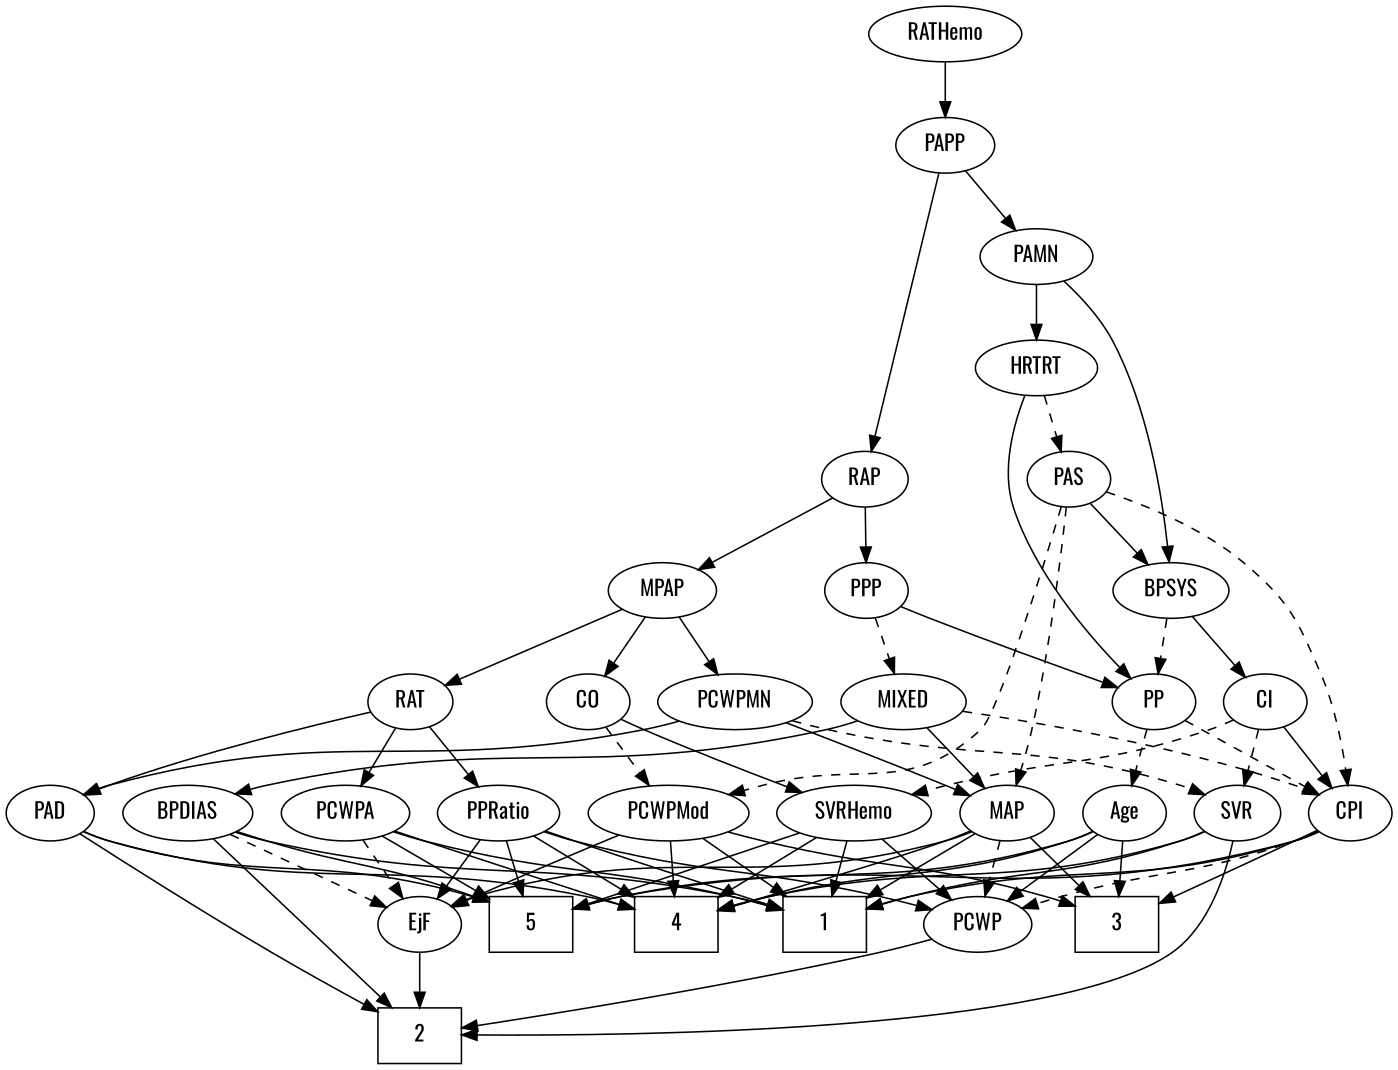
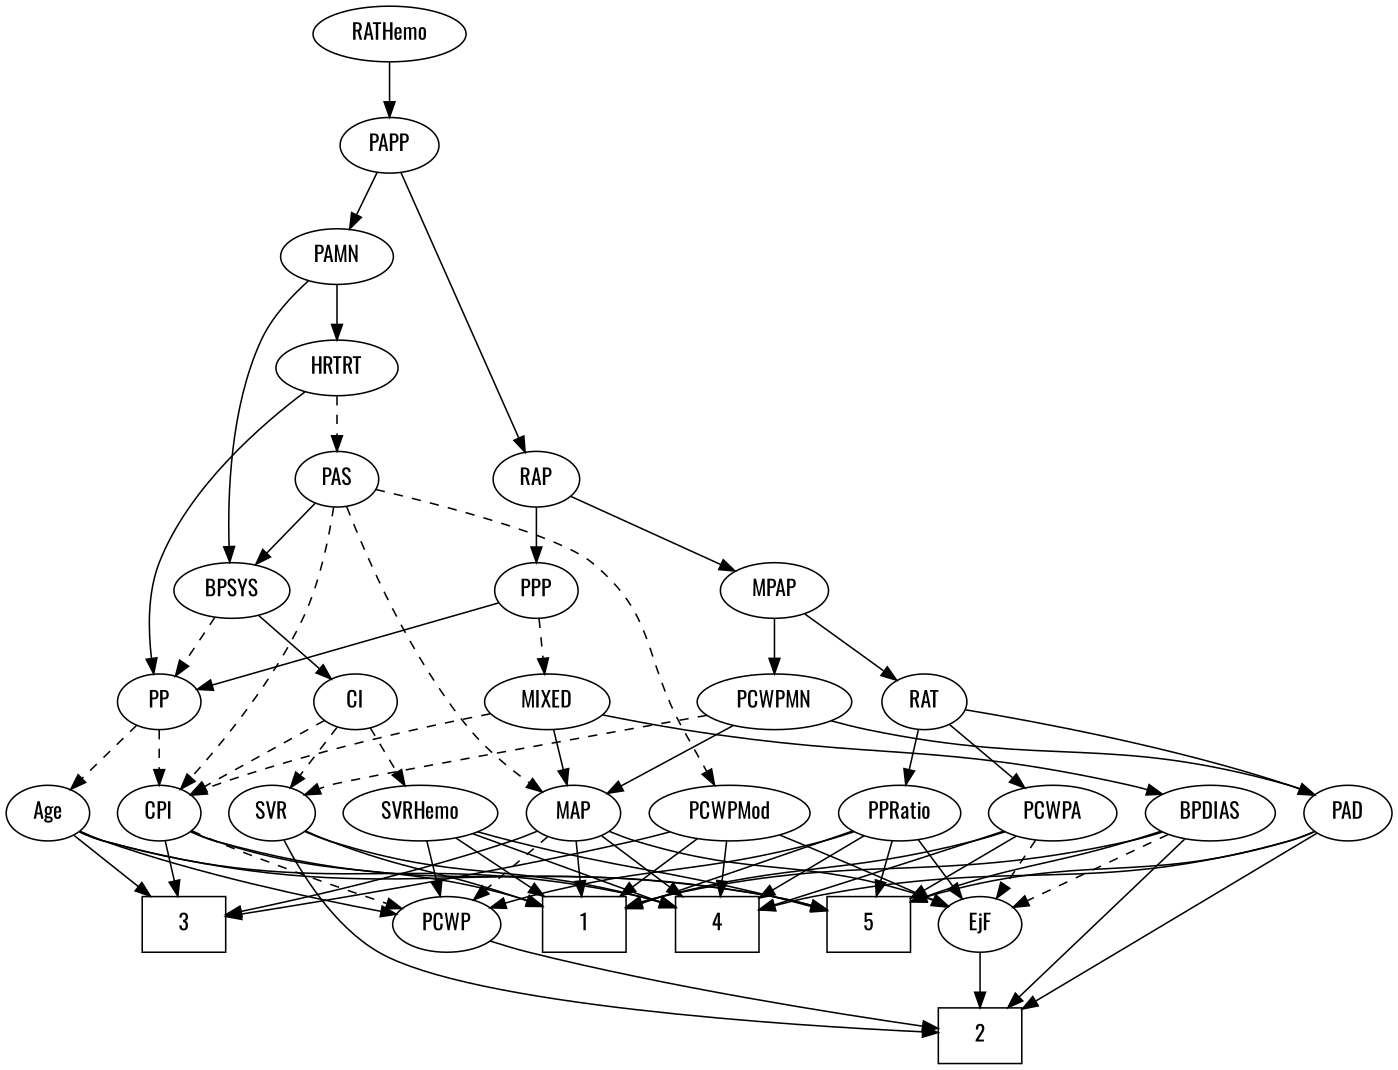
(588, 702) -> none
(1303, 751) -> (265, 754)
